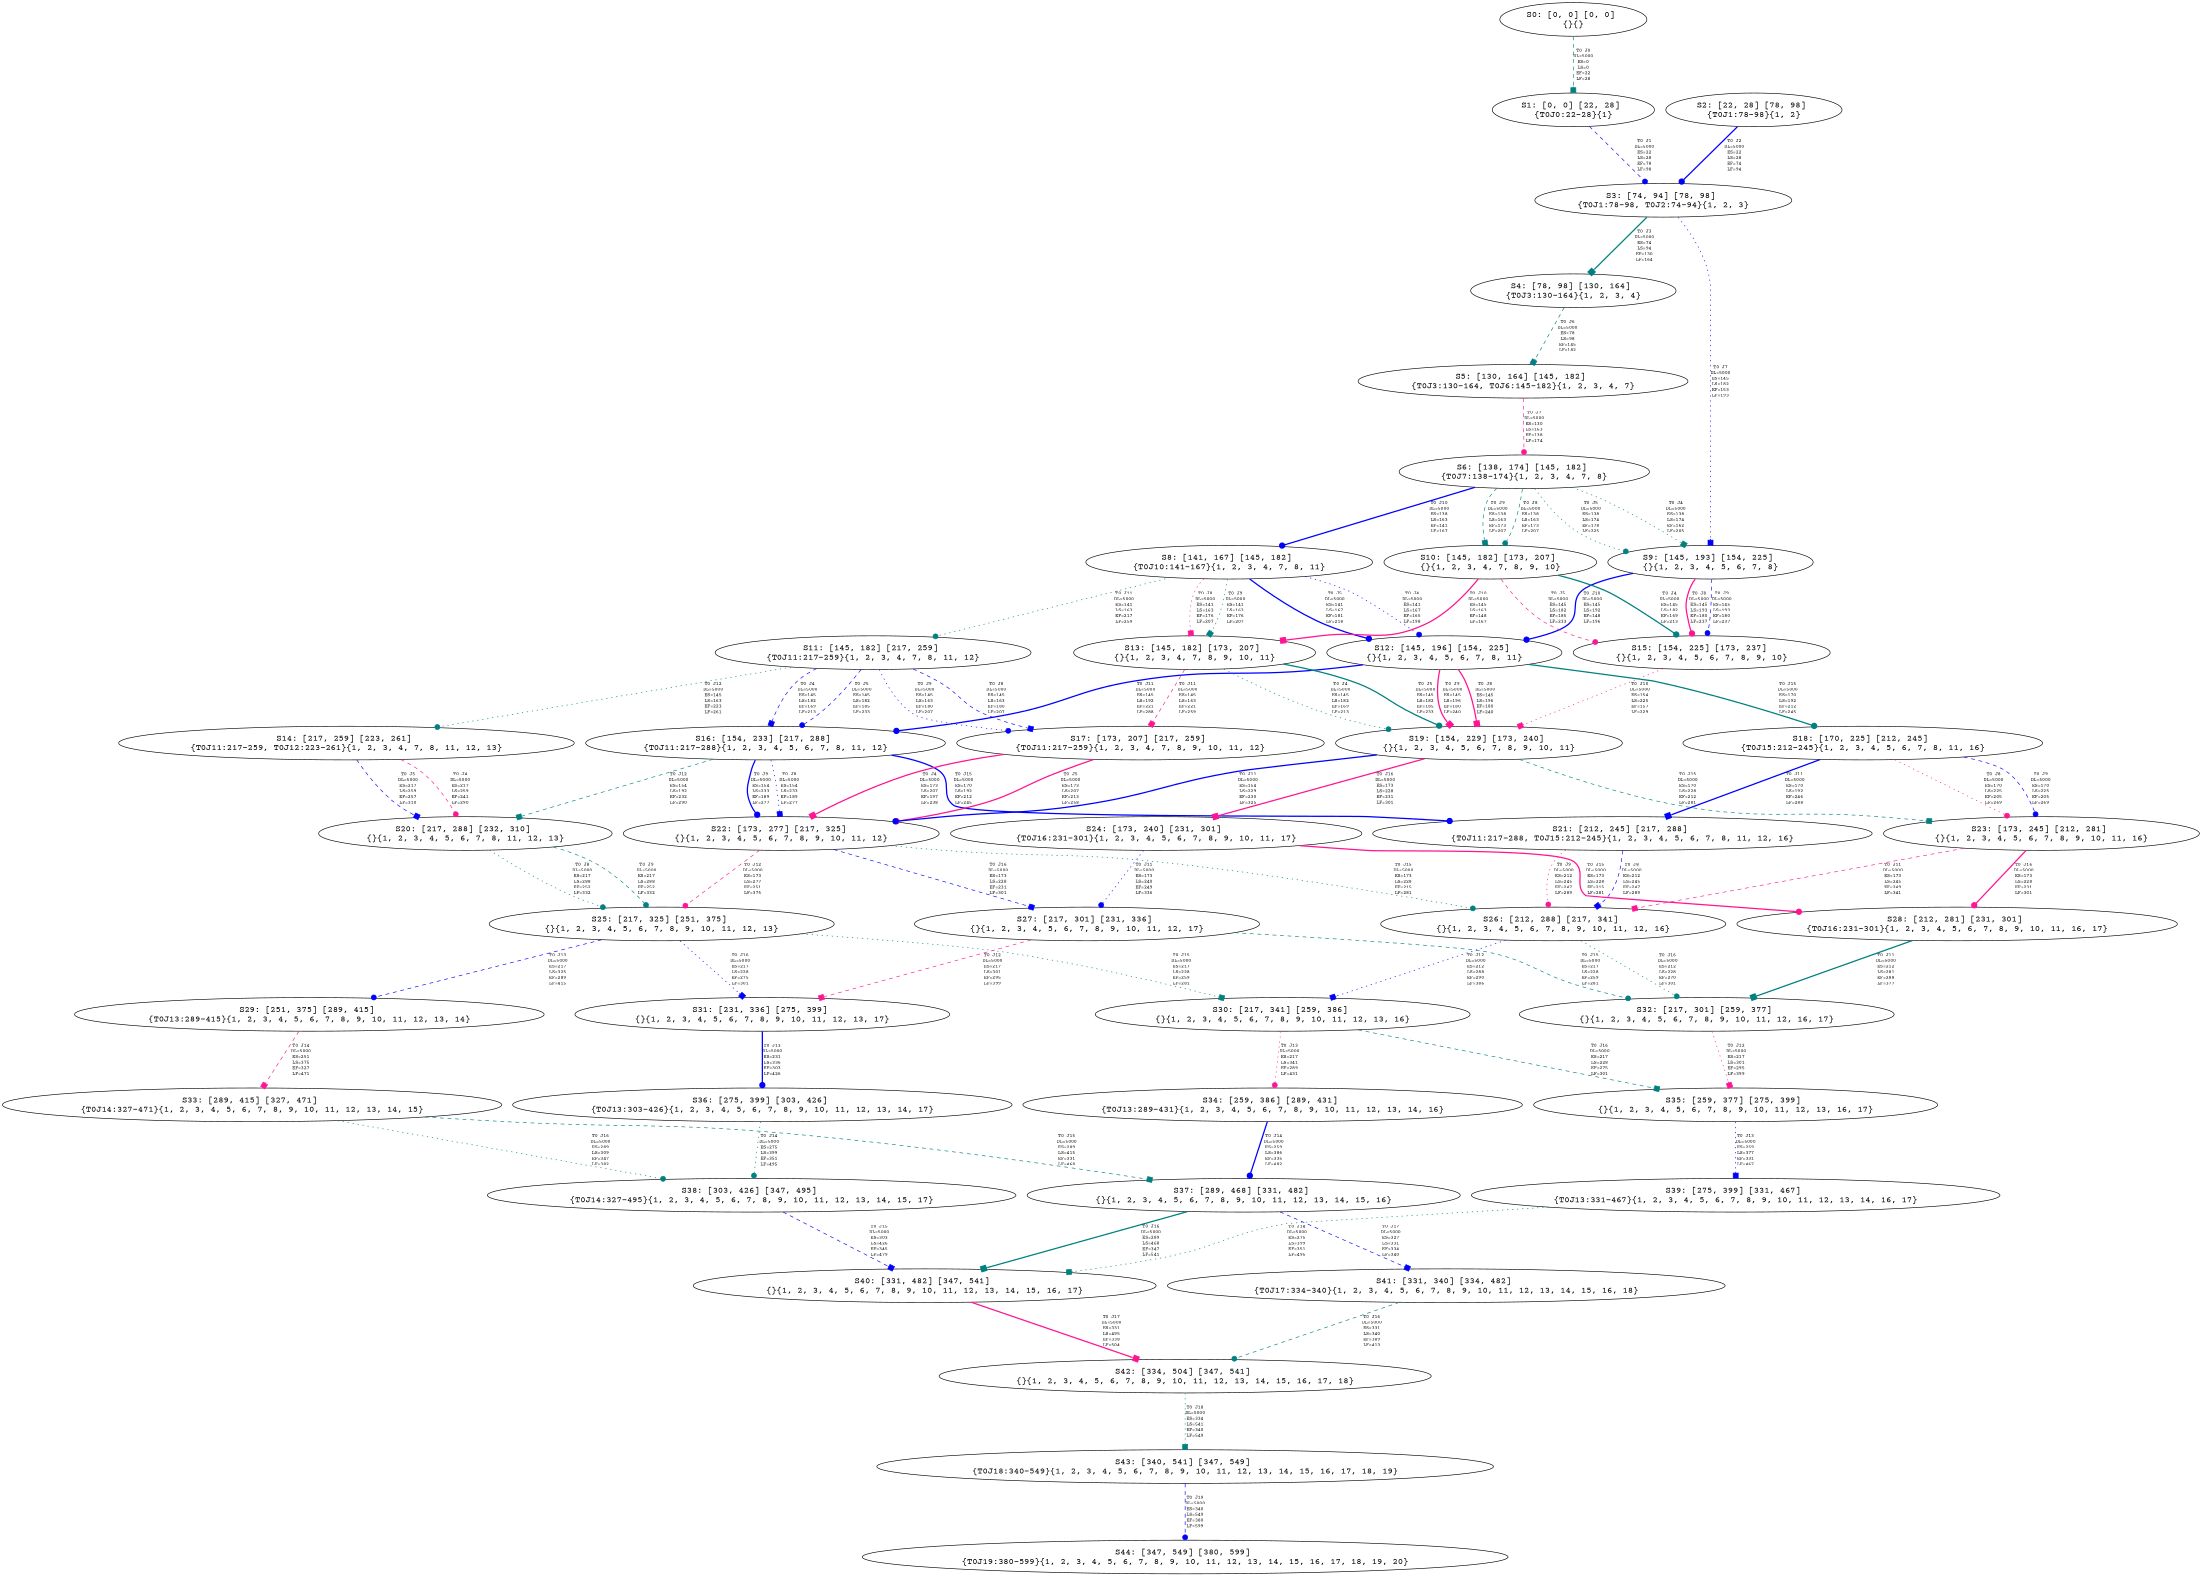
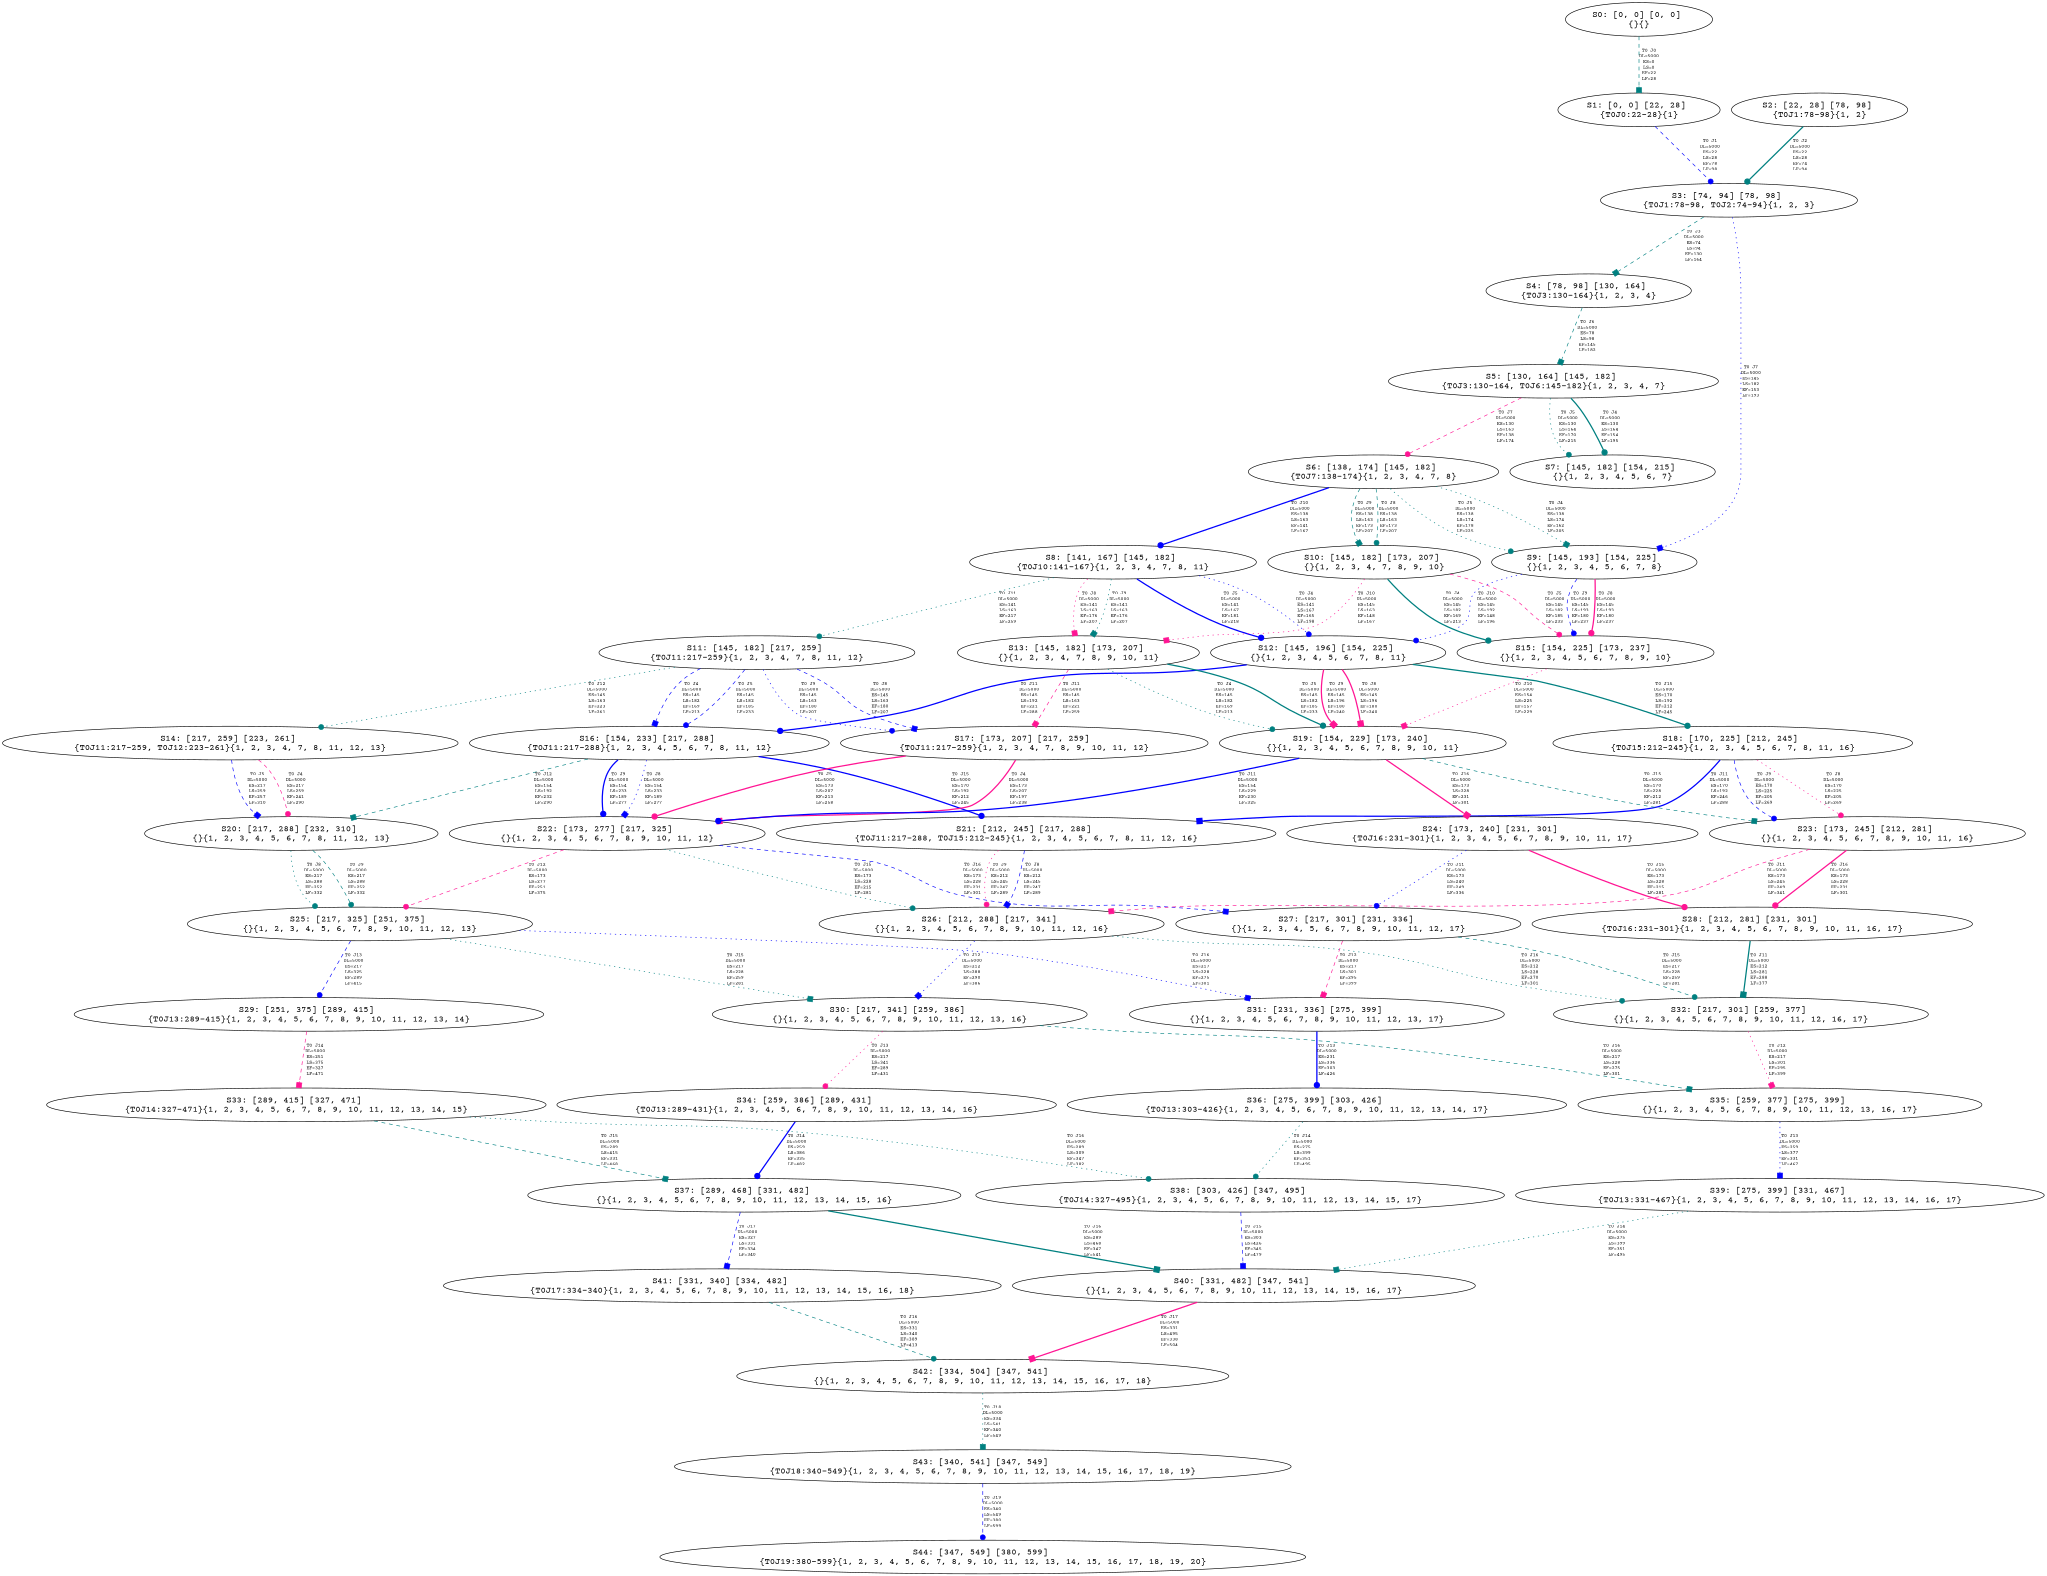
(1711, 153) -> (1776, 153)
(1621, 243) -> (1661, 244)
none -> (1613, 472)
(1576, 602) -> (1470, 607)
(1392, 634) -> (1277, 632)
